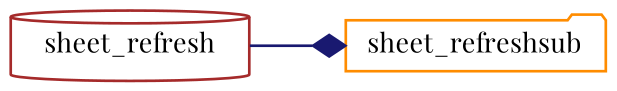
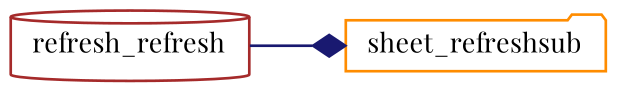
(130, 46) -> (130, 46)
